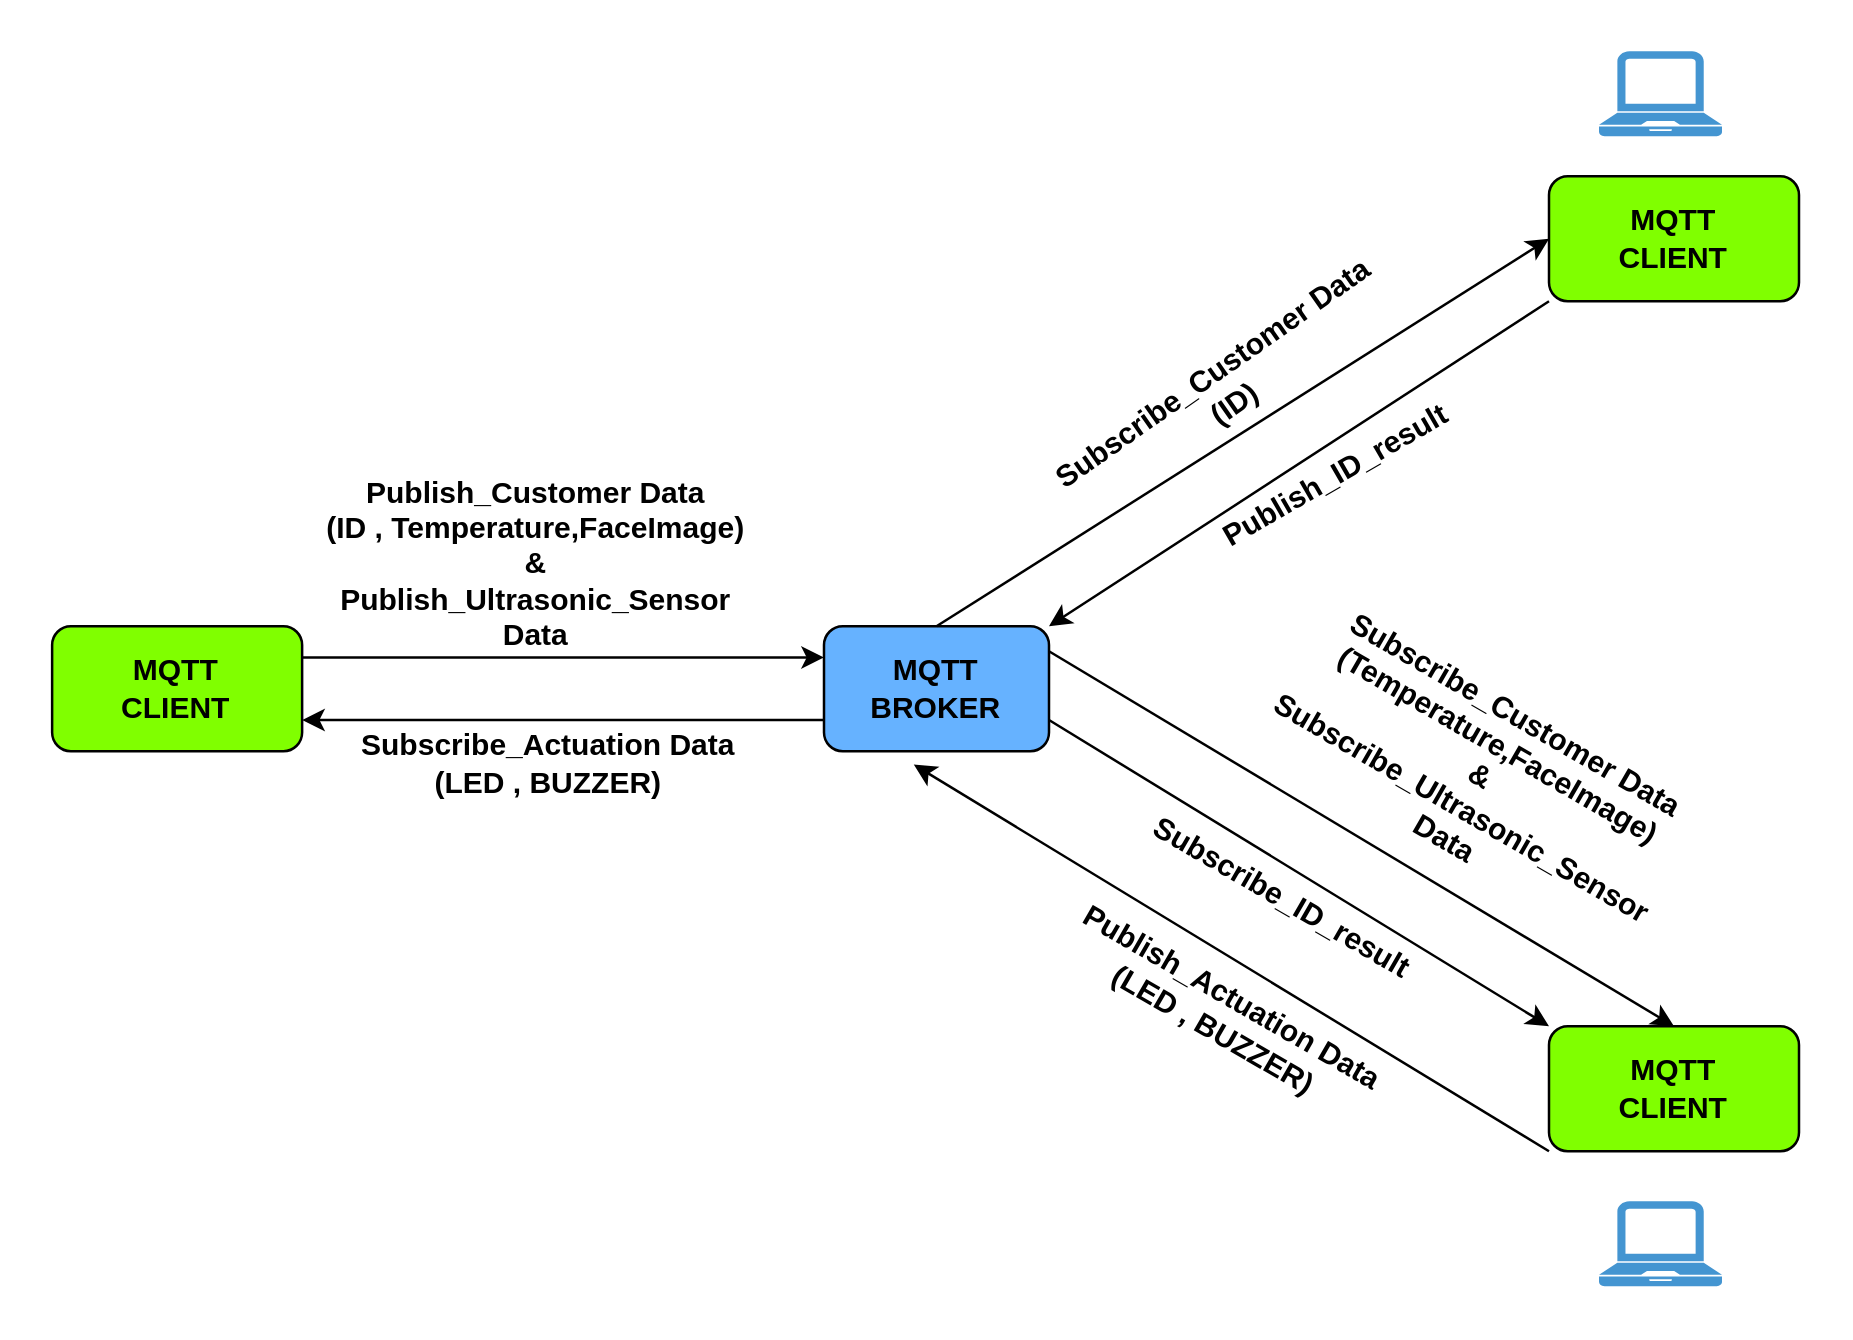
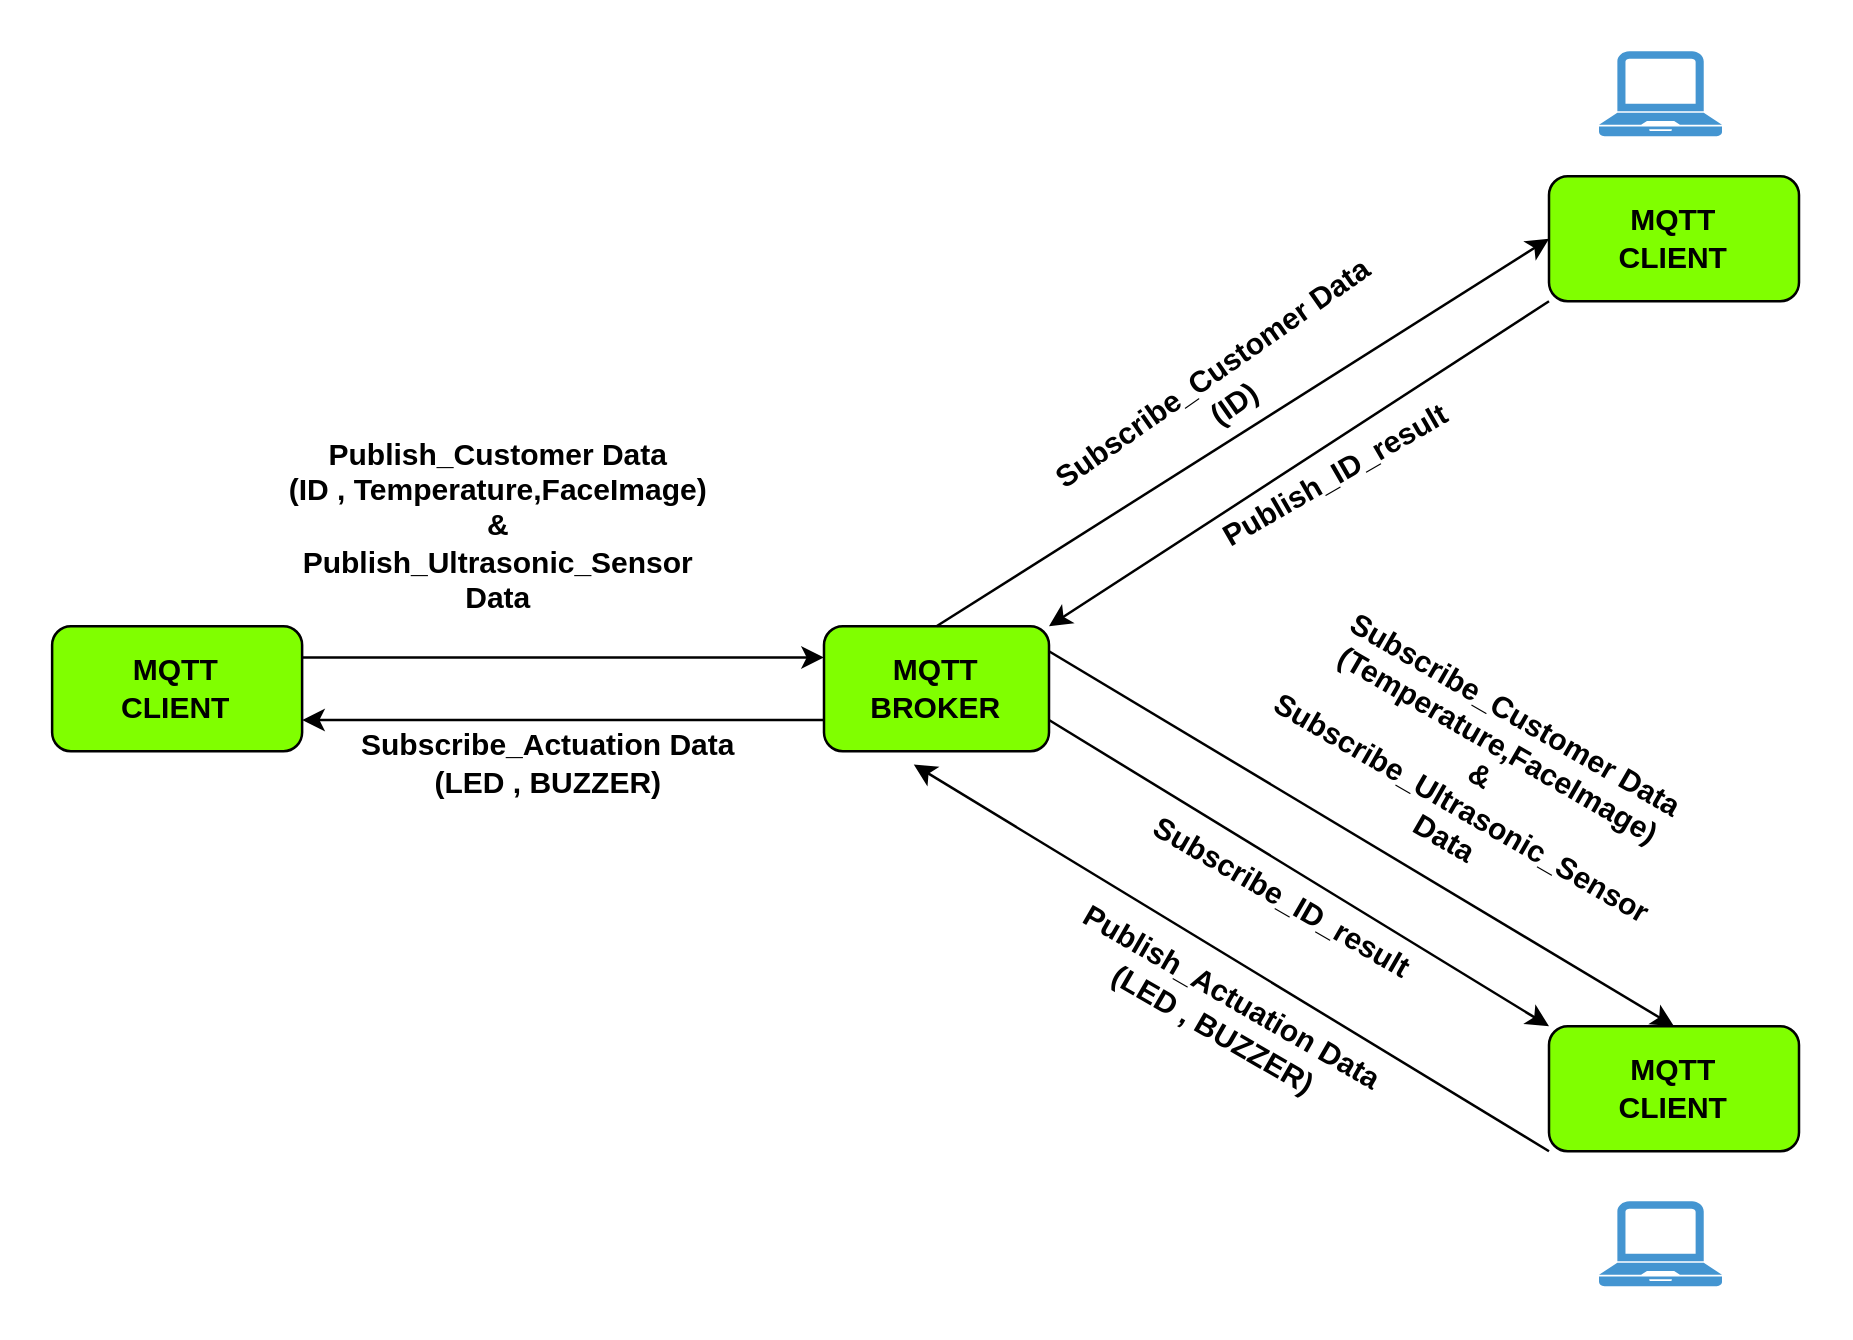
(536, 564) -> (499, 526)
(936, 689) -> (936, 689)
